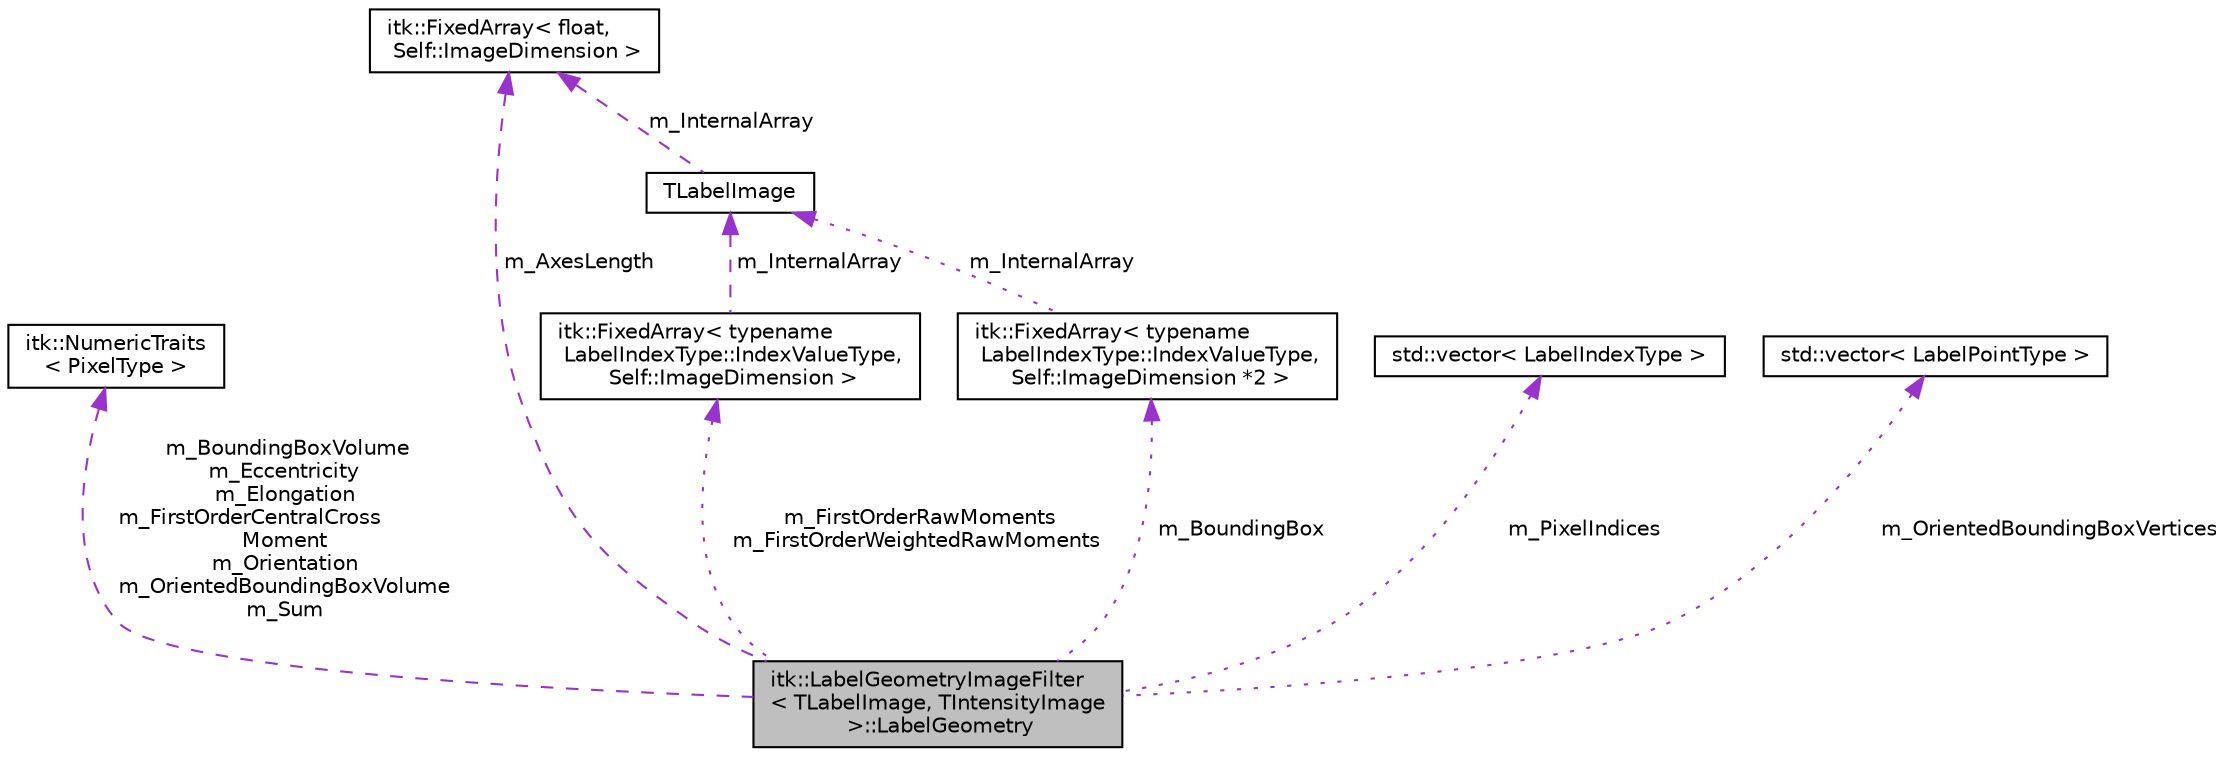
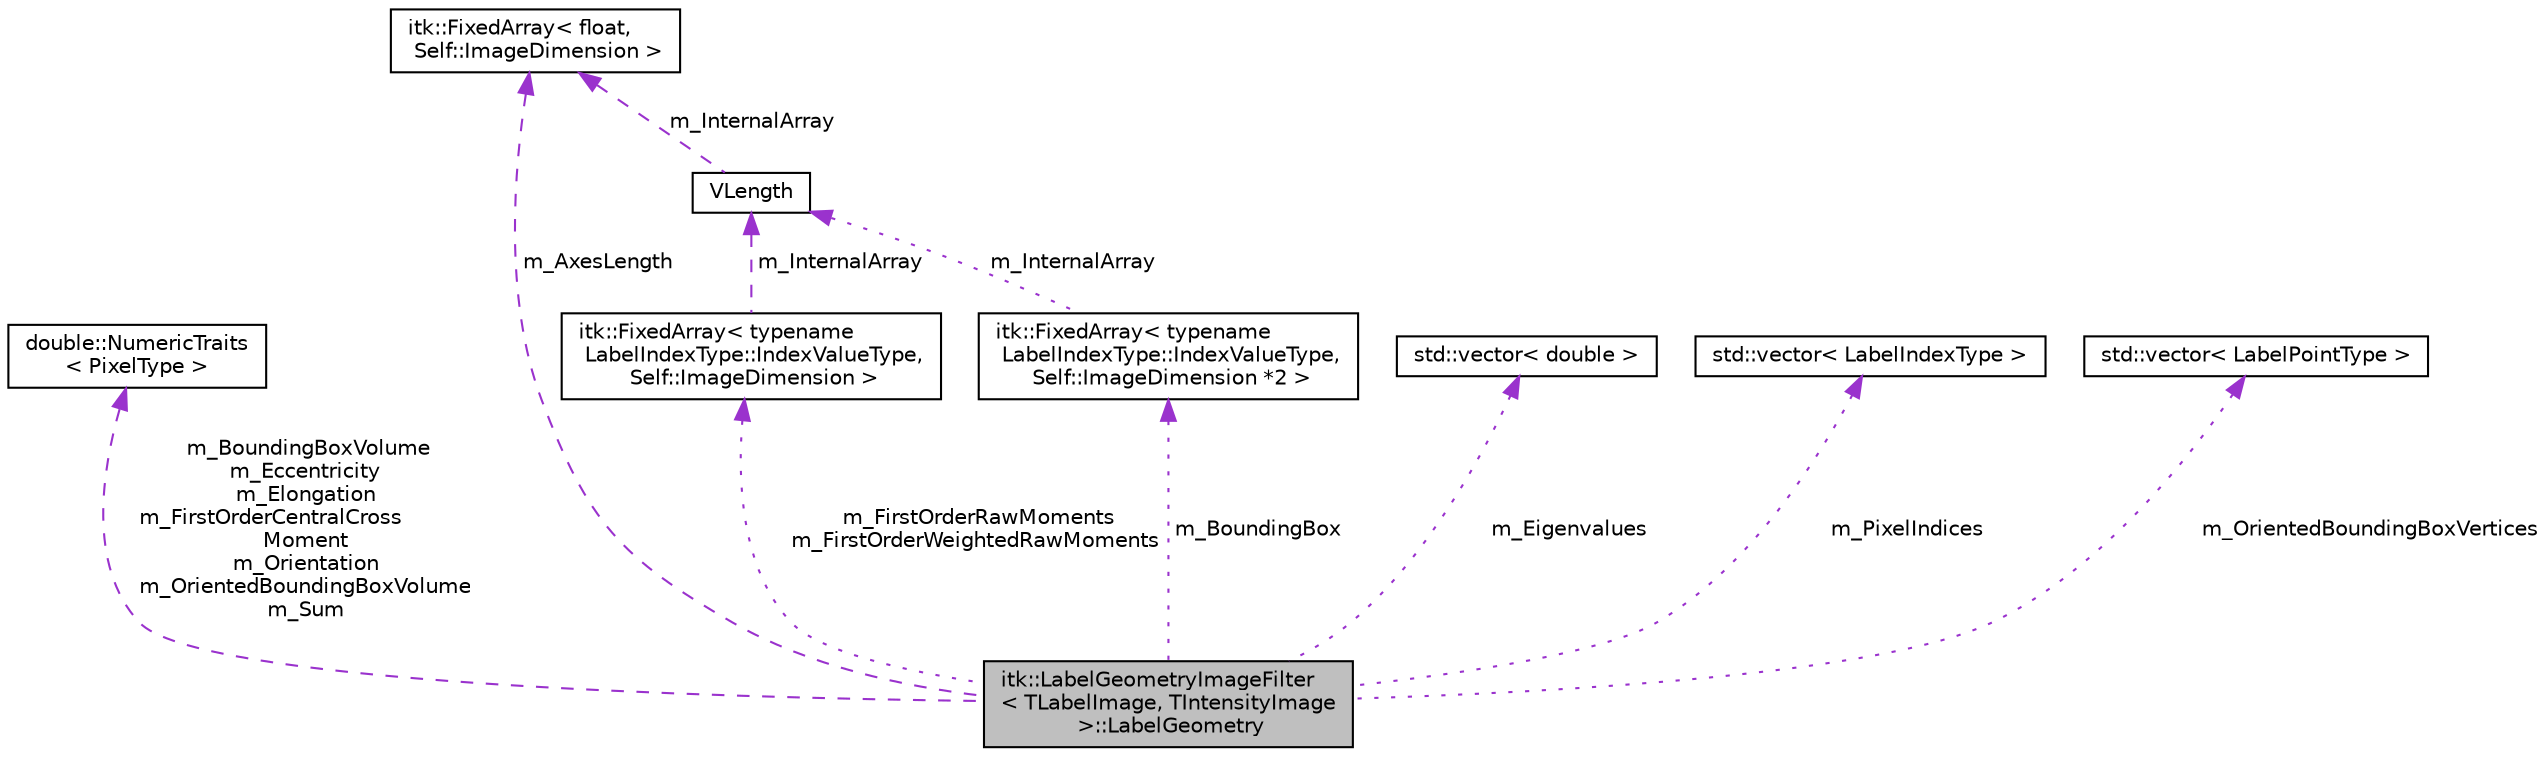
(730, 193) -> (751, 193)
(116, 356) -> (137, 356)
none -> (1527, 356)
